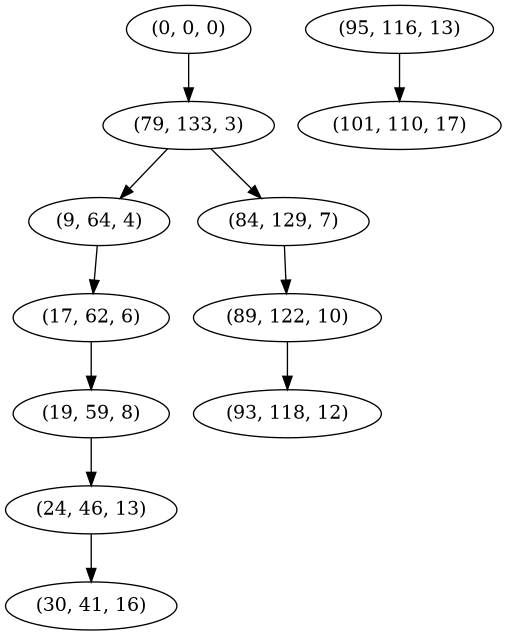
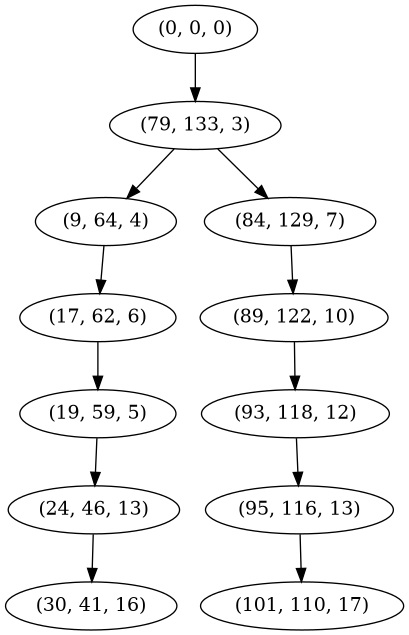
(91, 414) -> (98, 414)
none -> (297, 455)
